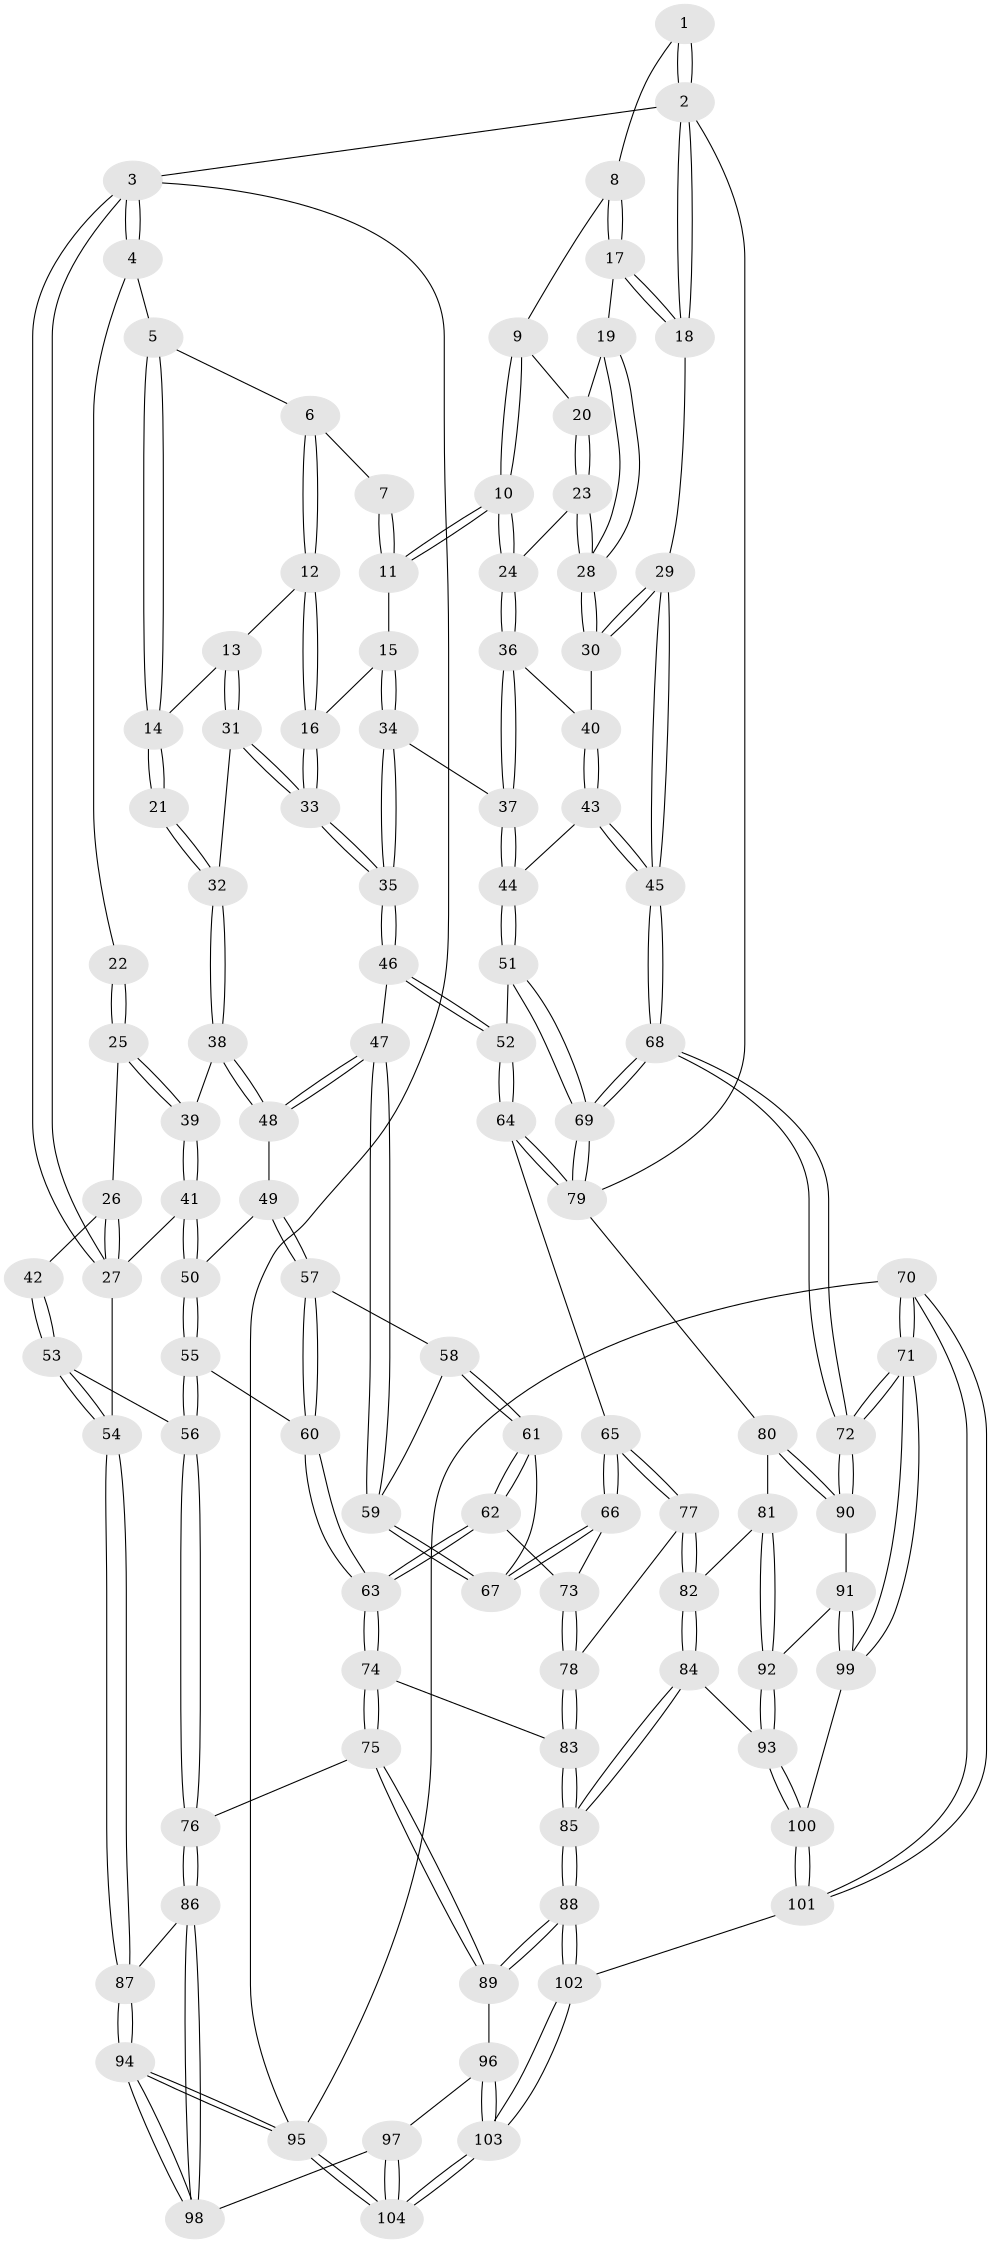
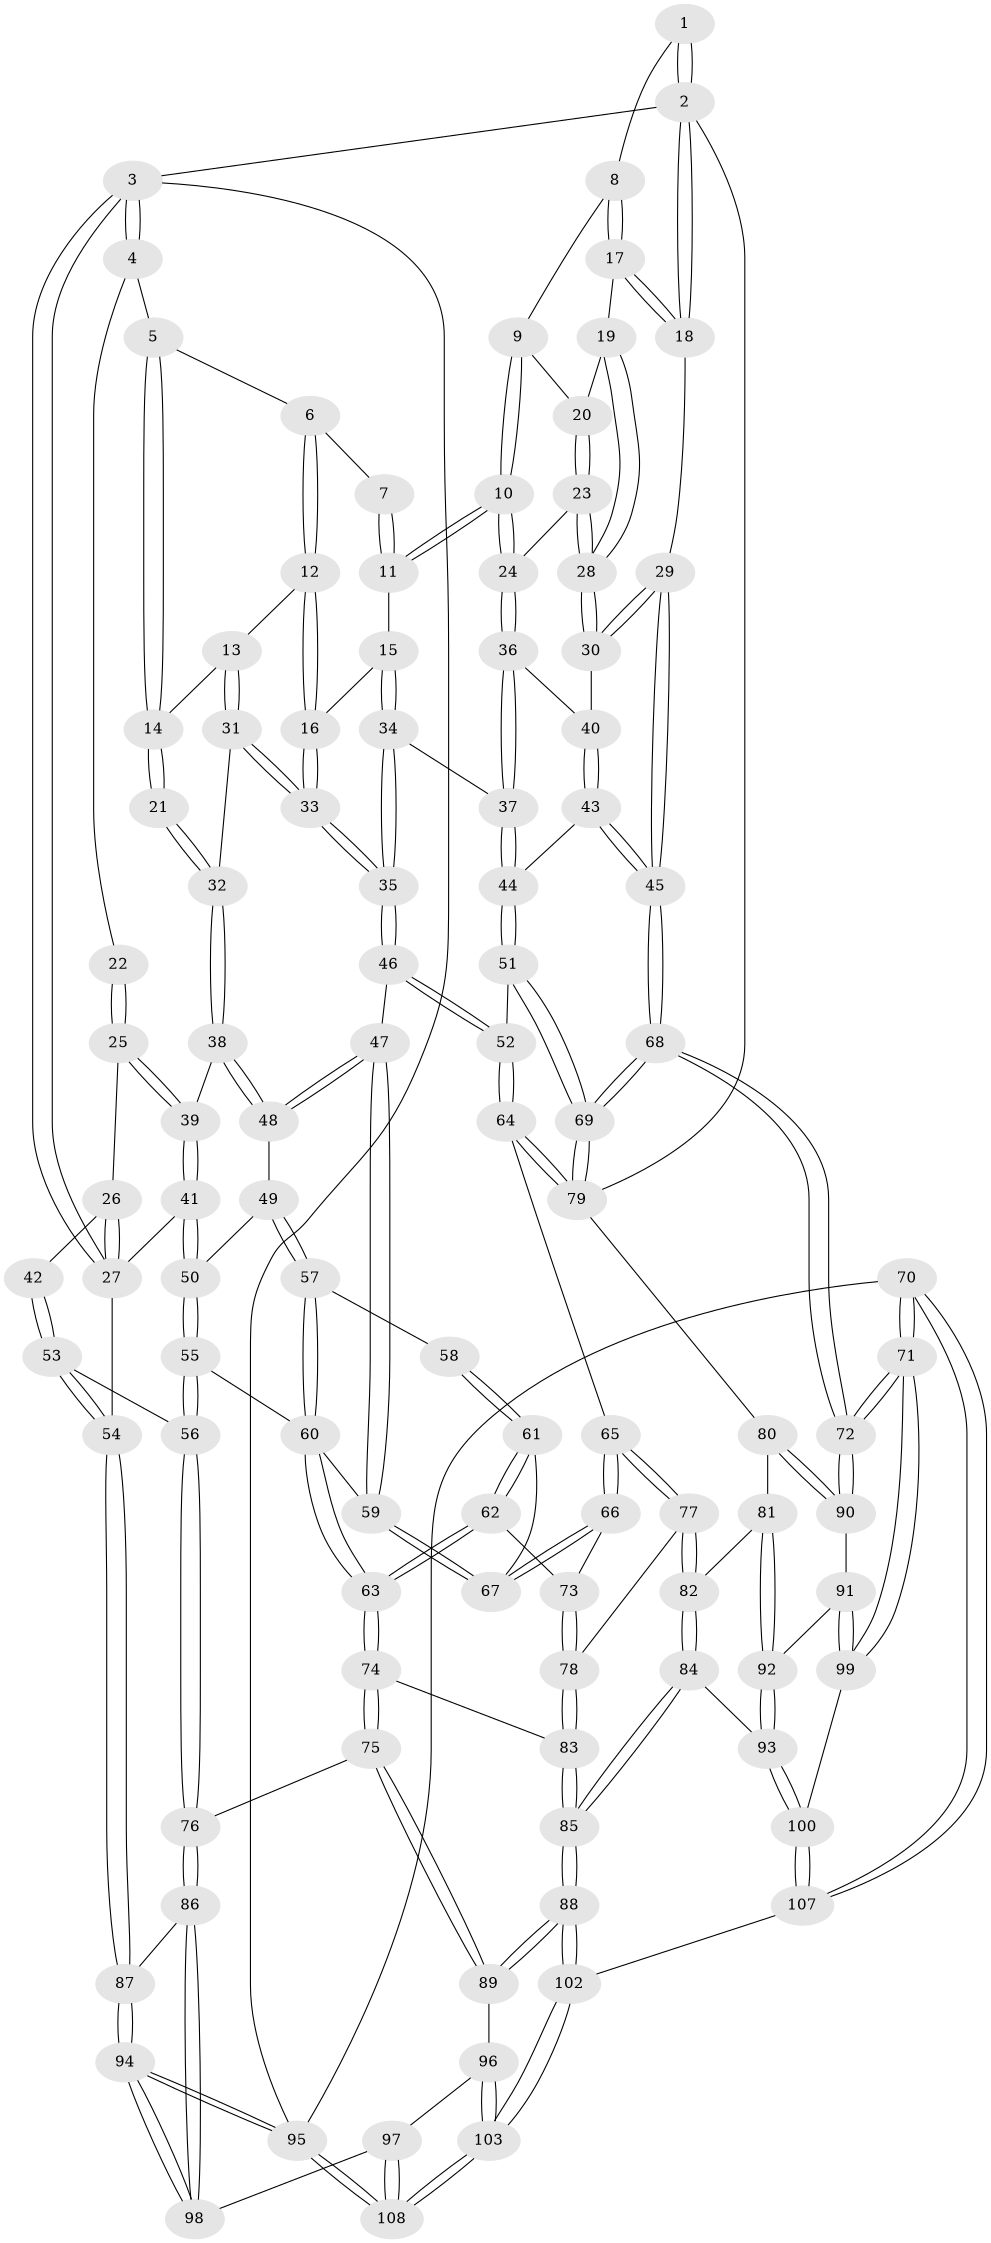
(414, 1437) -> (341, 1474)
(803, 1906) -> (803, 1906)
(392, 2219) -> (392, 2219)
